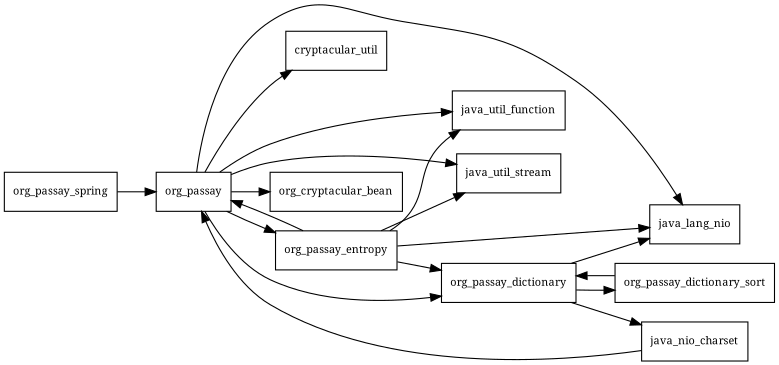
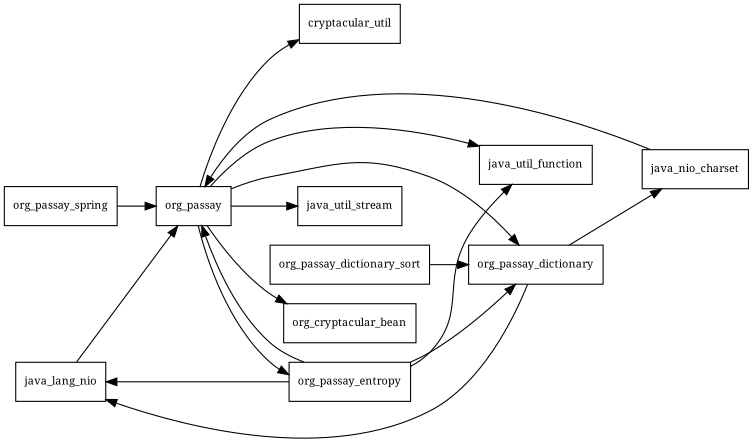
(417, 24) -> (124, 299)
(418, 214) -> none
(590, 290) -> none
